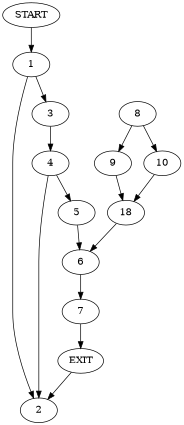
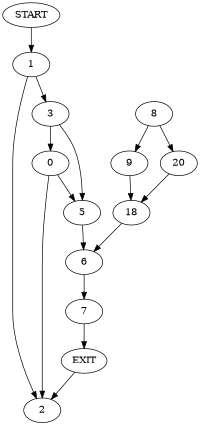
none -> (77, 157)
(50, 163) -> (50, 163)
(162, 163) -> (179, 163)
